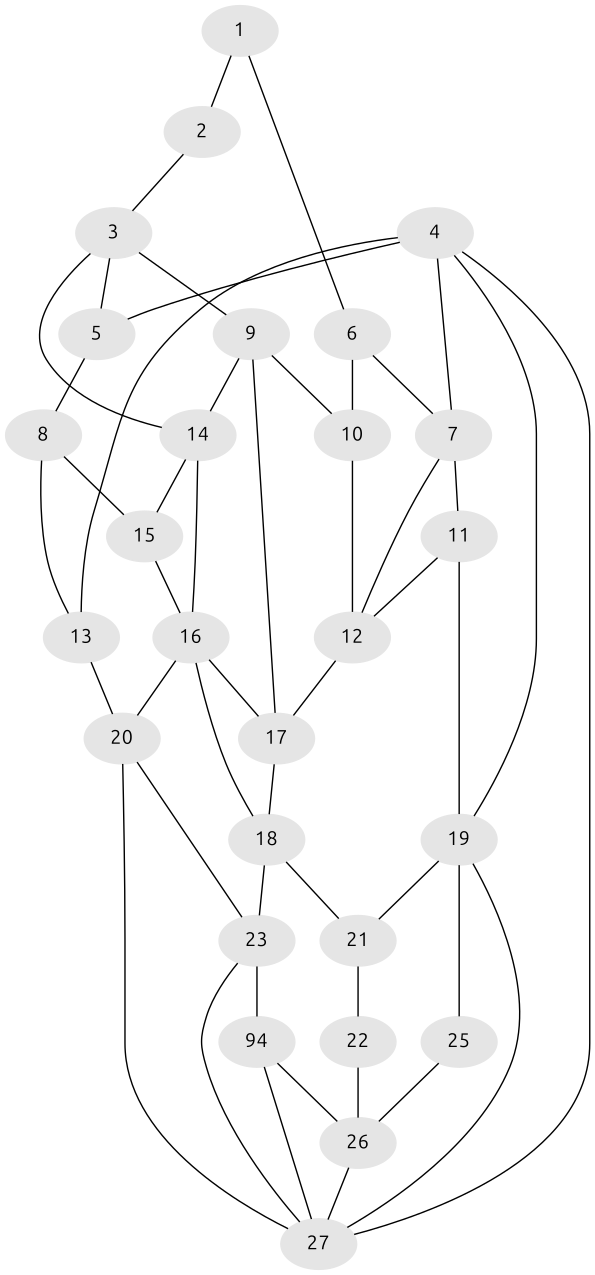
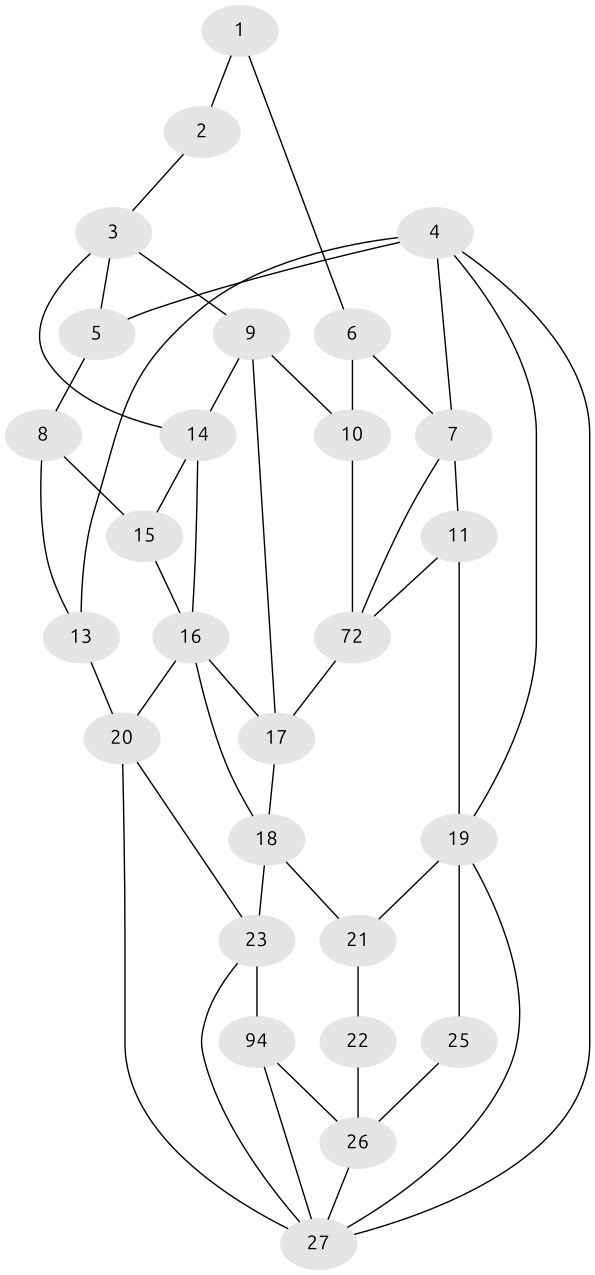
(352, 637) -> (352, 637)
